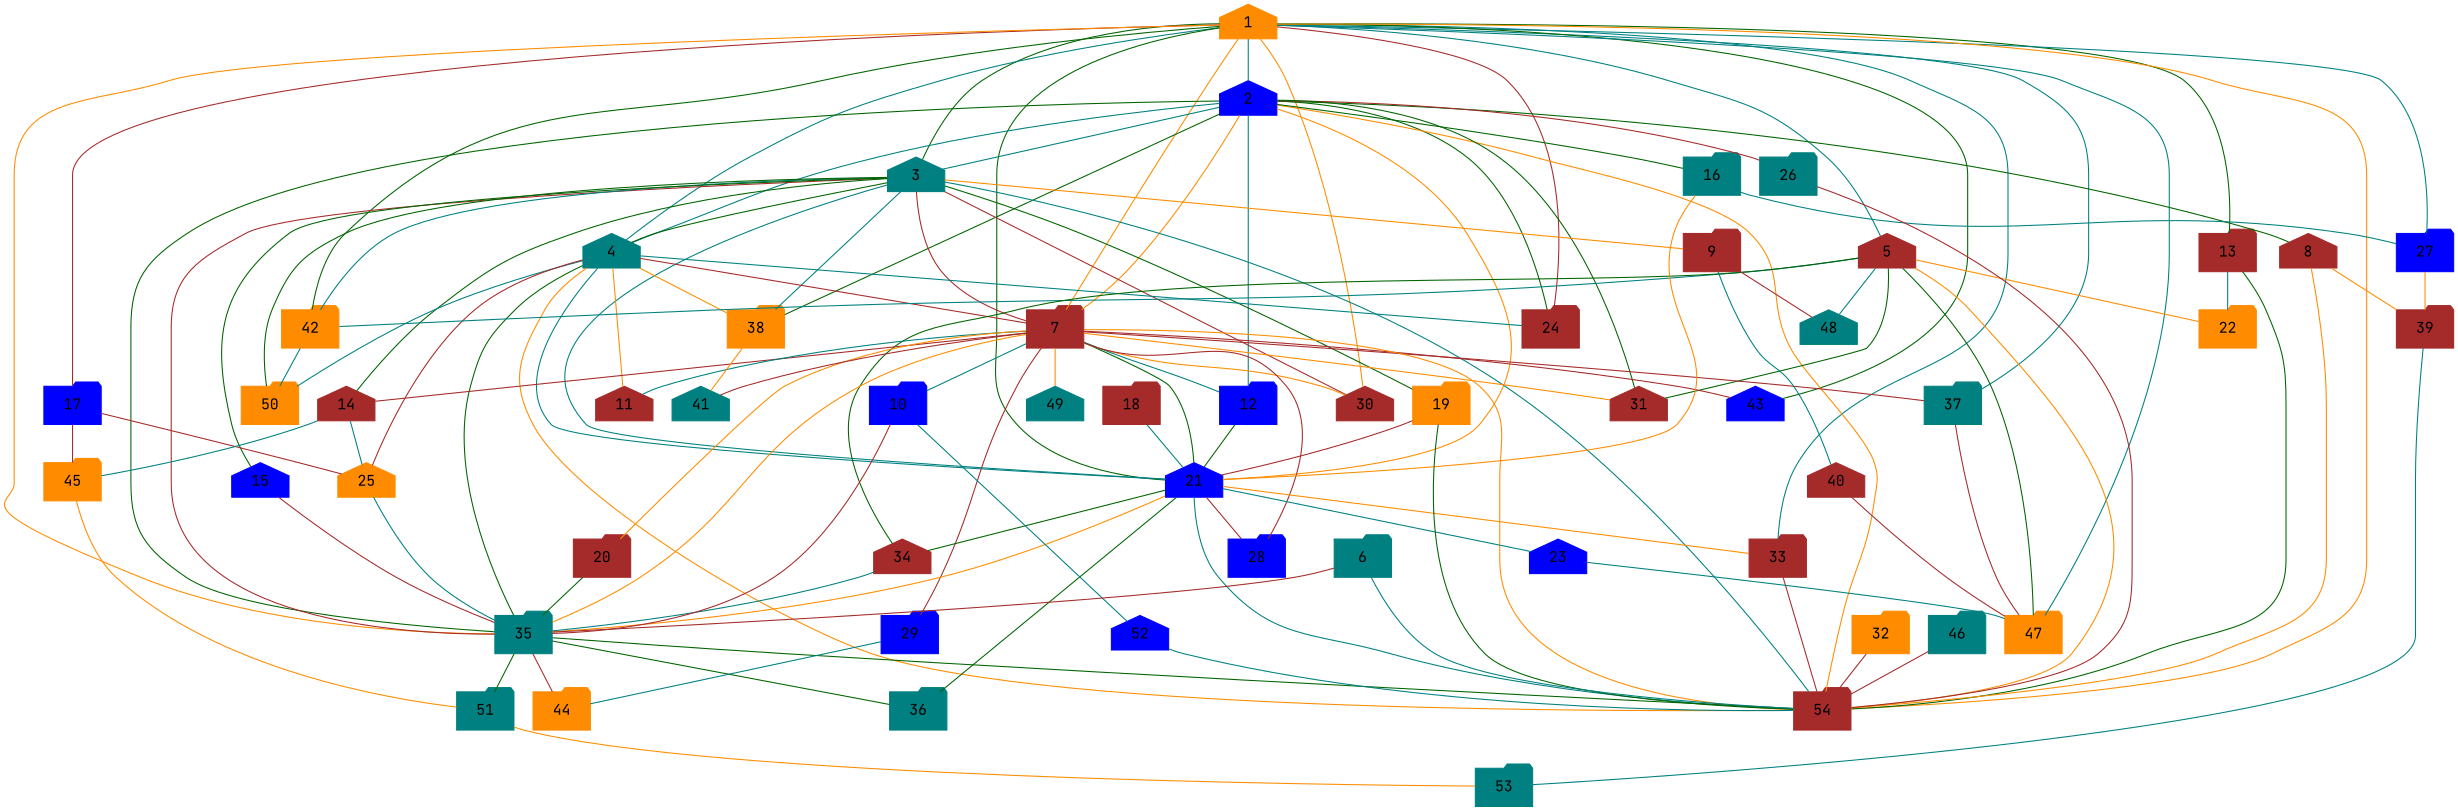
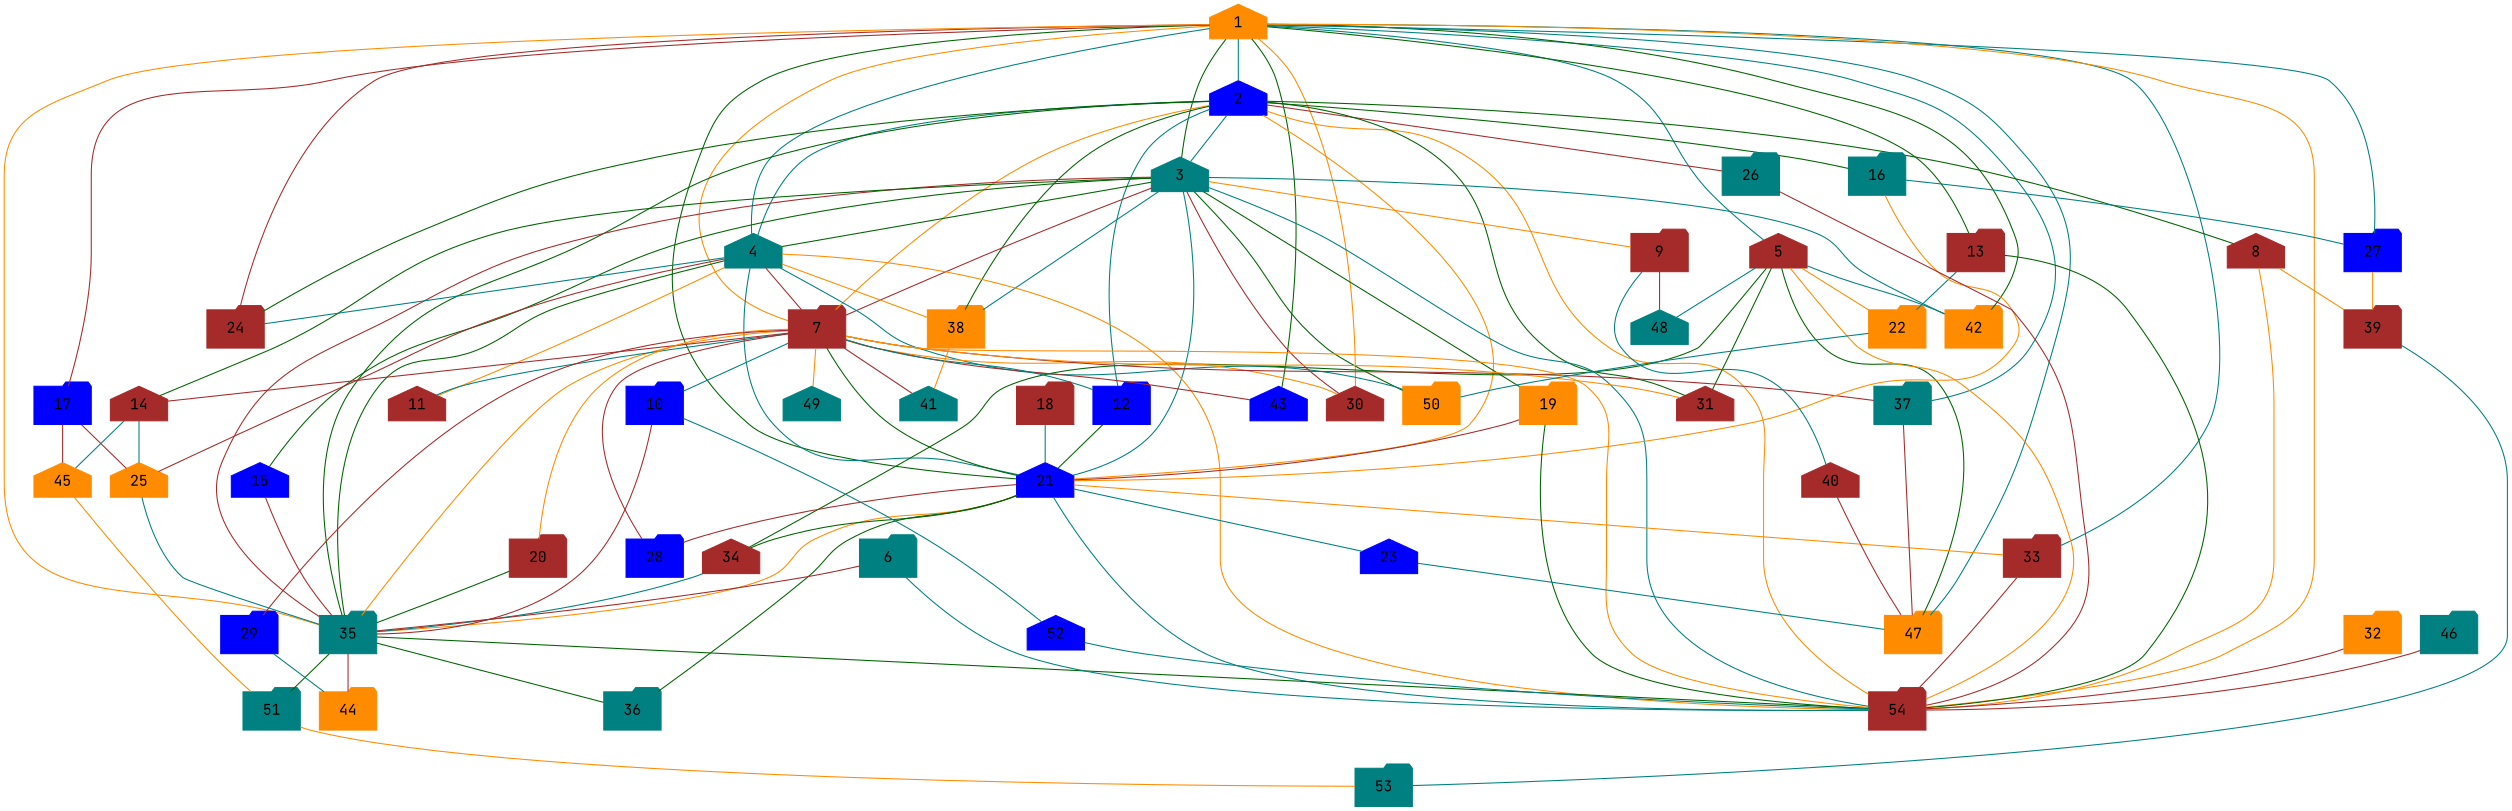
(290, 367) -> (1694, 356)
(73, 482) -> (63, 482)
